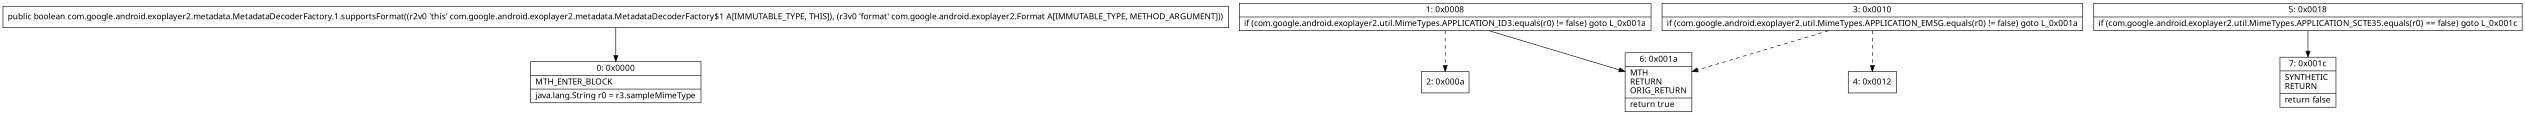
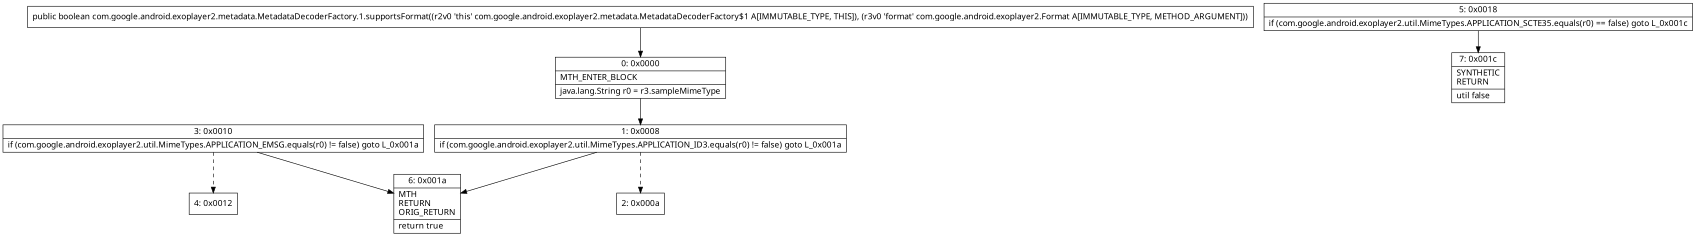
(1763, 50) -> (323, 172)
(2308, 100) -> (1473, 96)
none -> (641, 109)
